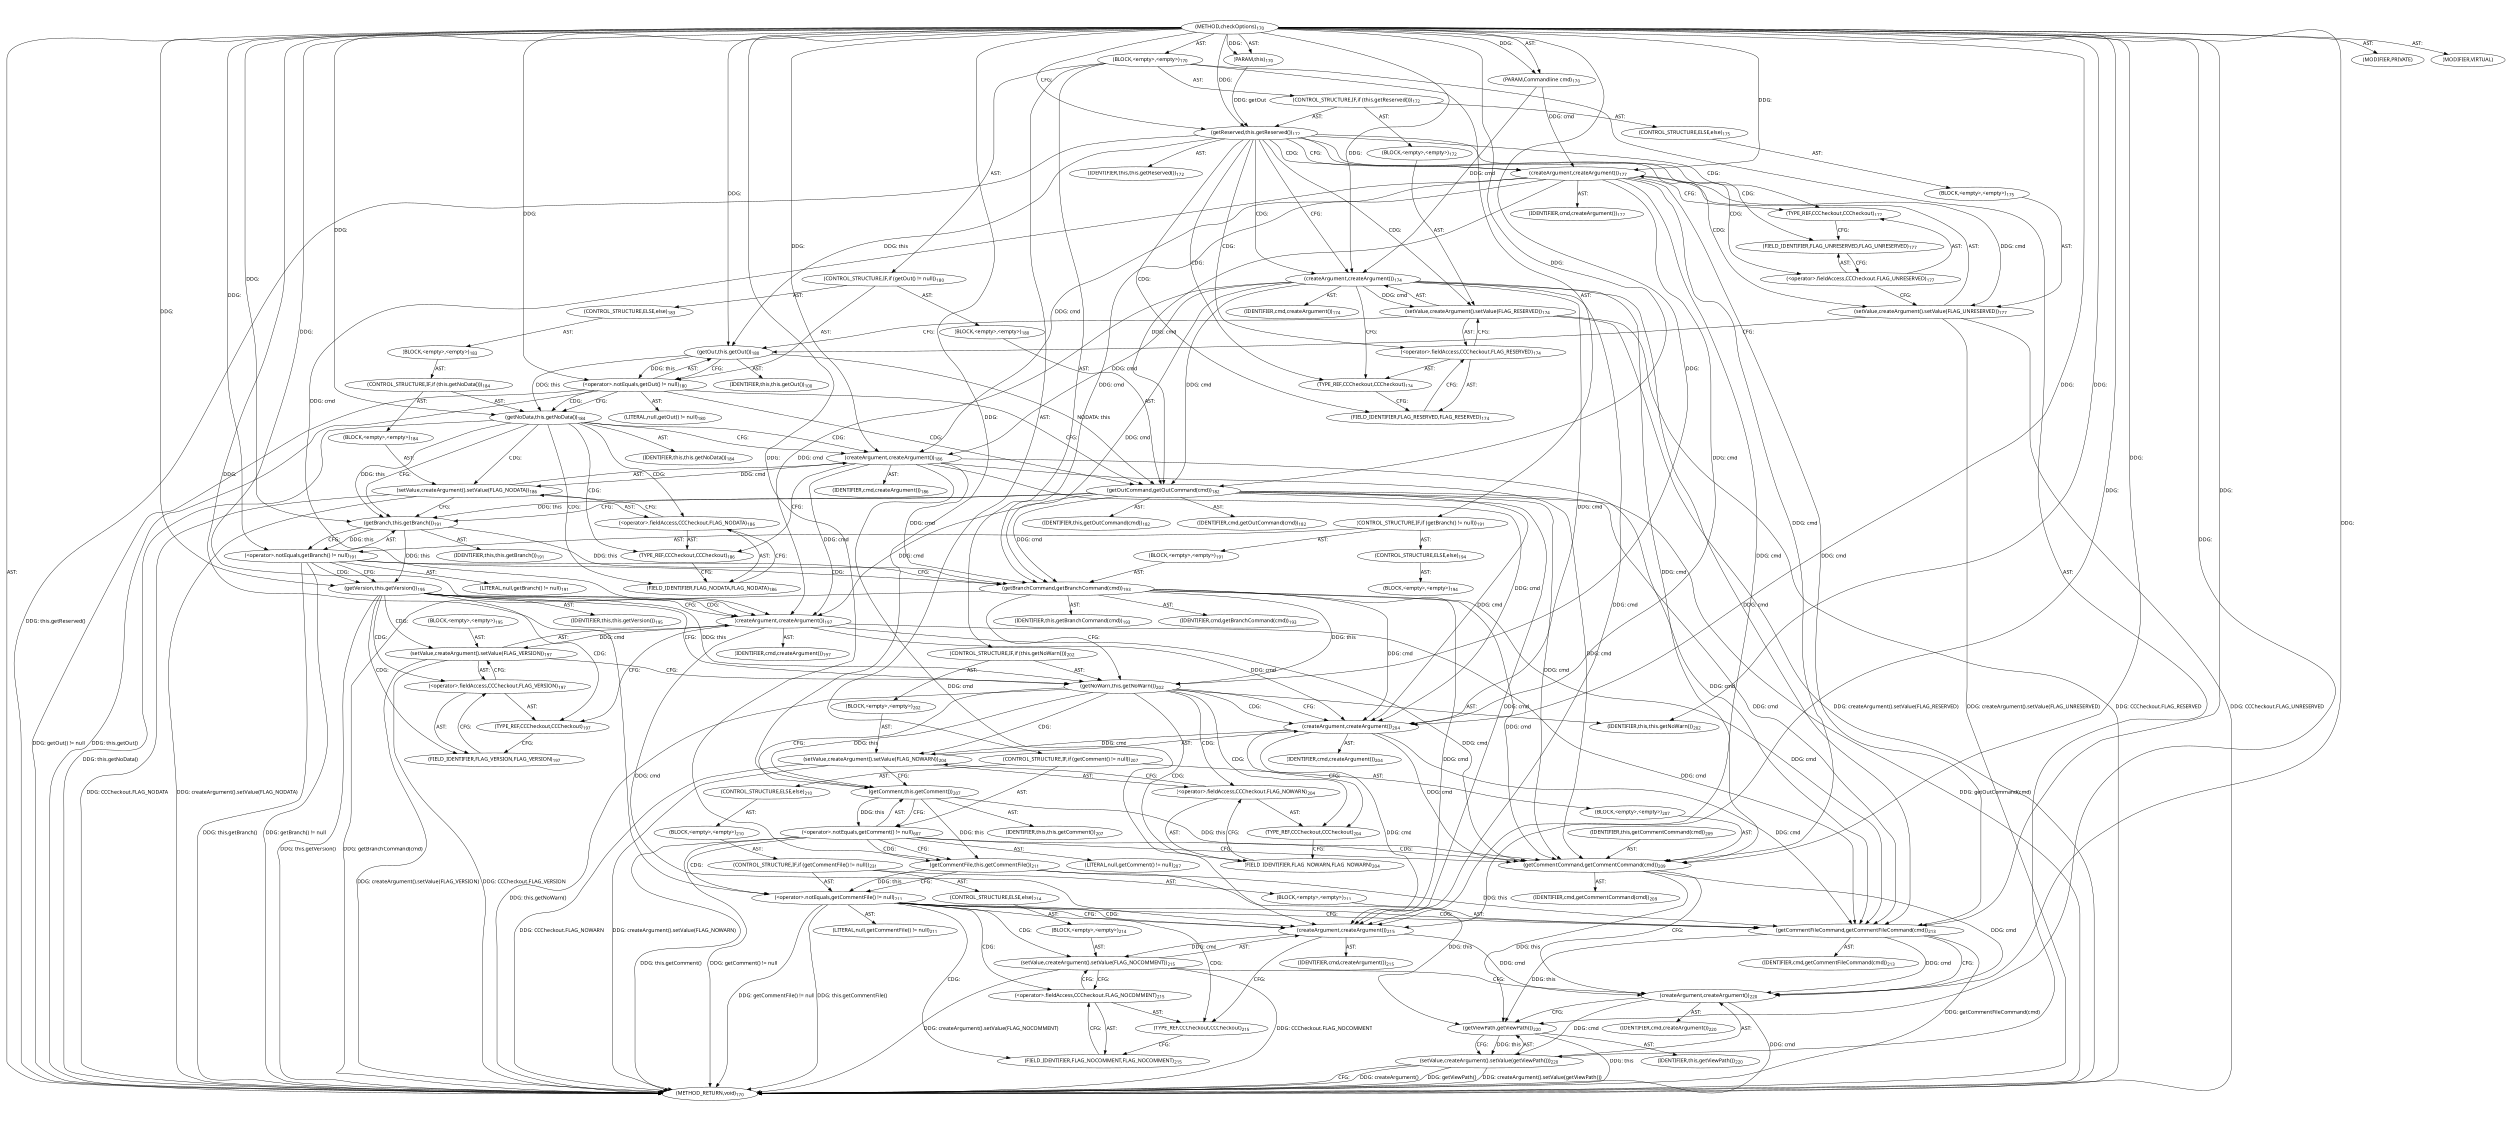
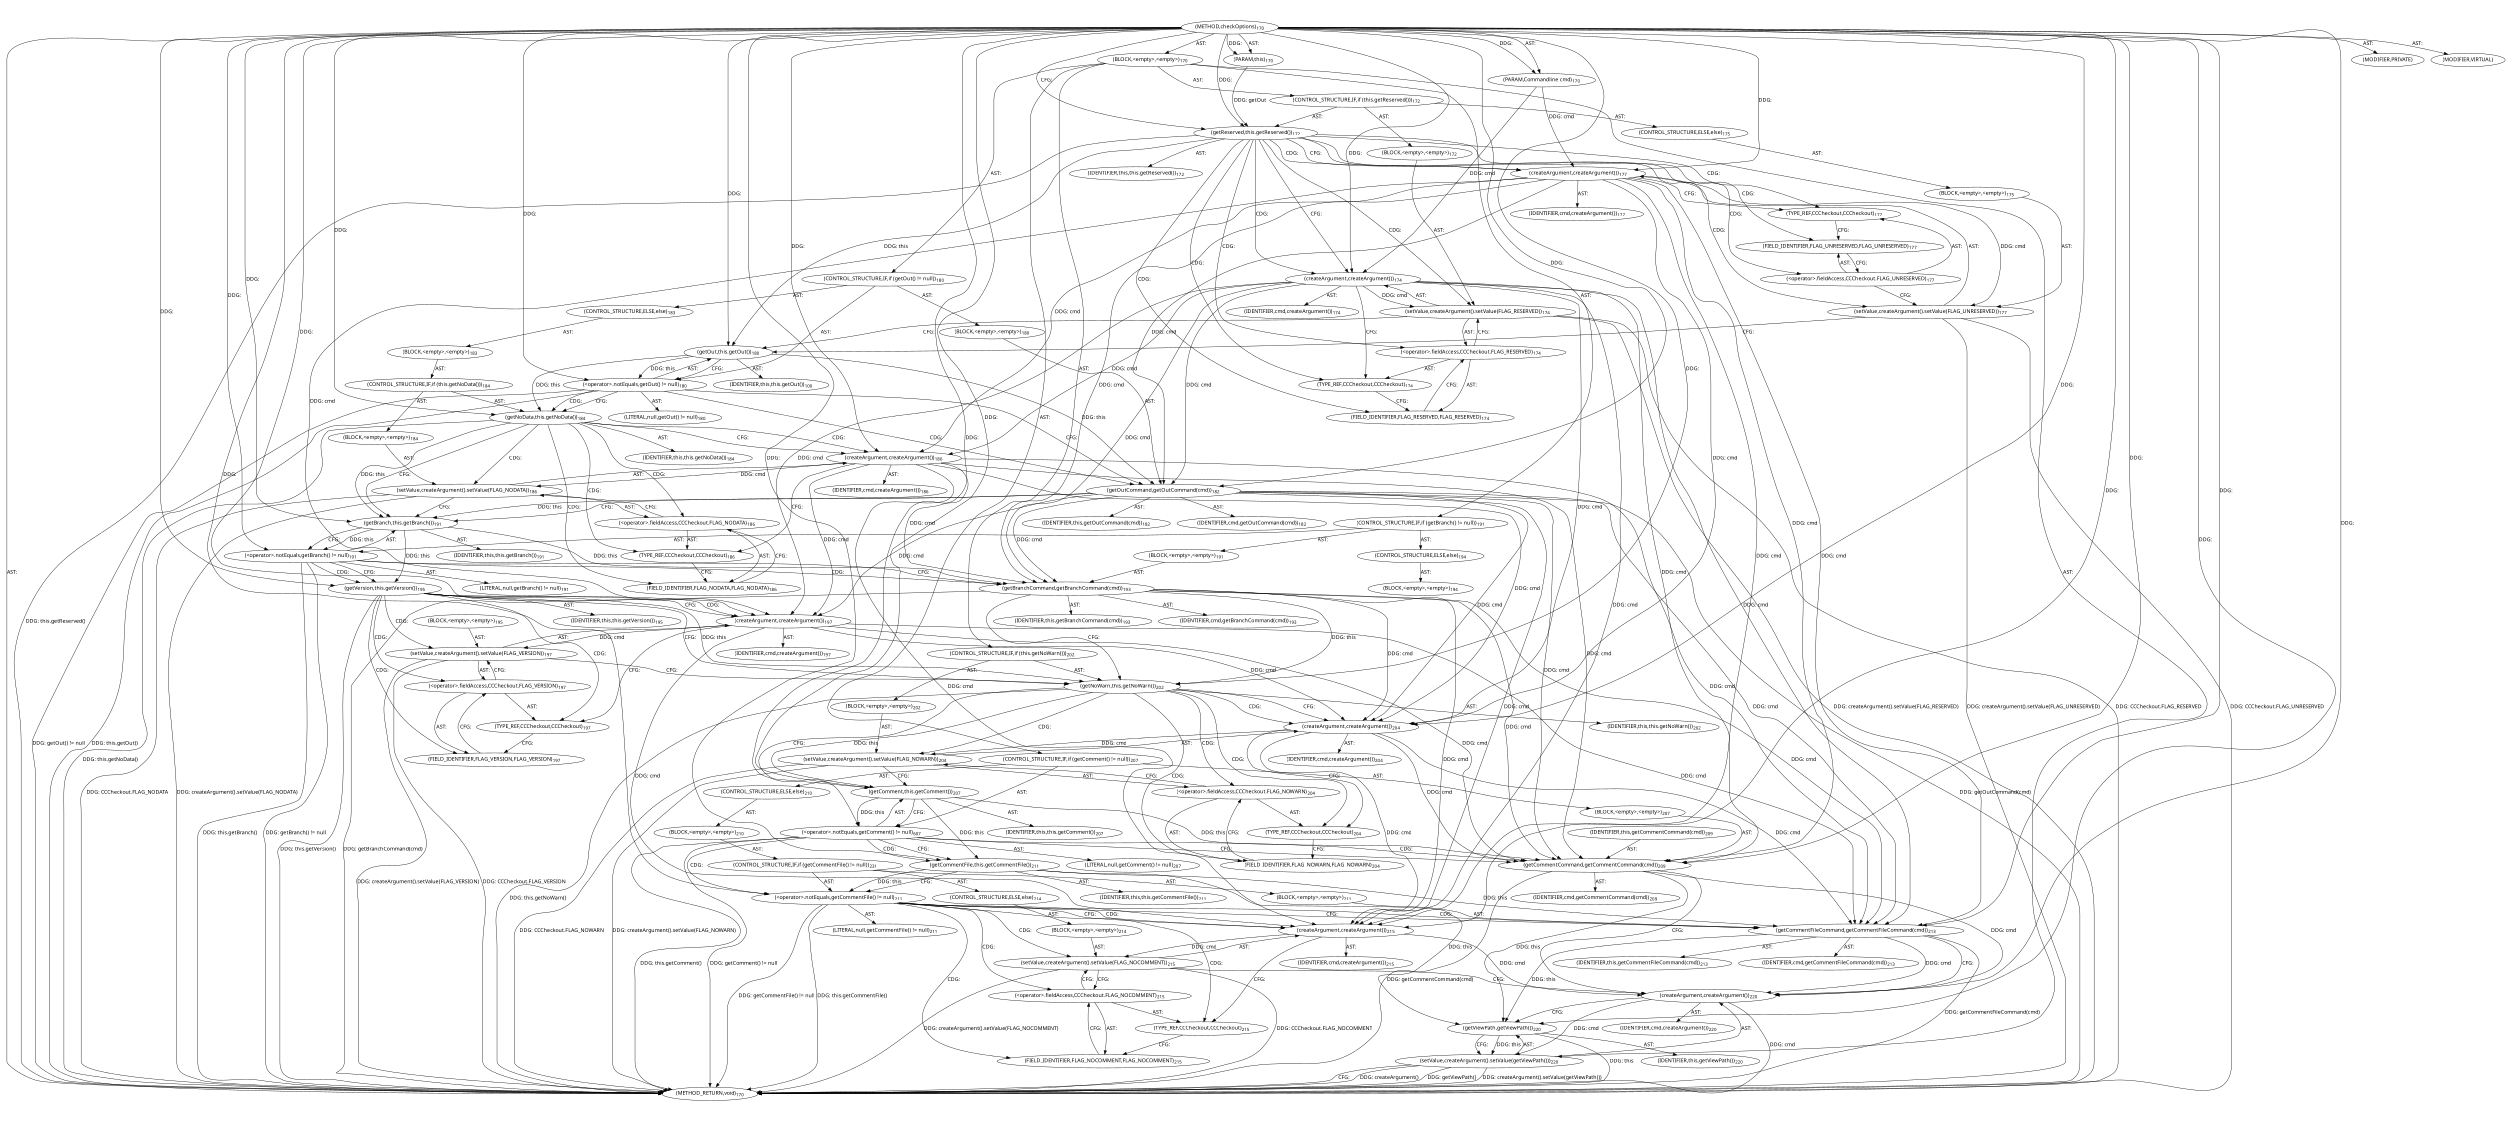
(2098, 97) -> (951, 382)
(1094, 418) -> (1094, 418)
none -> (1153, 898)
none -> (1642, 963)
none -> (1209, 1074)
